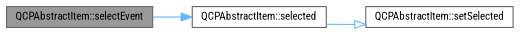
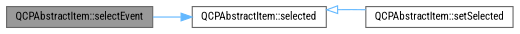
(341, 24) -> (352, 10)
